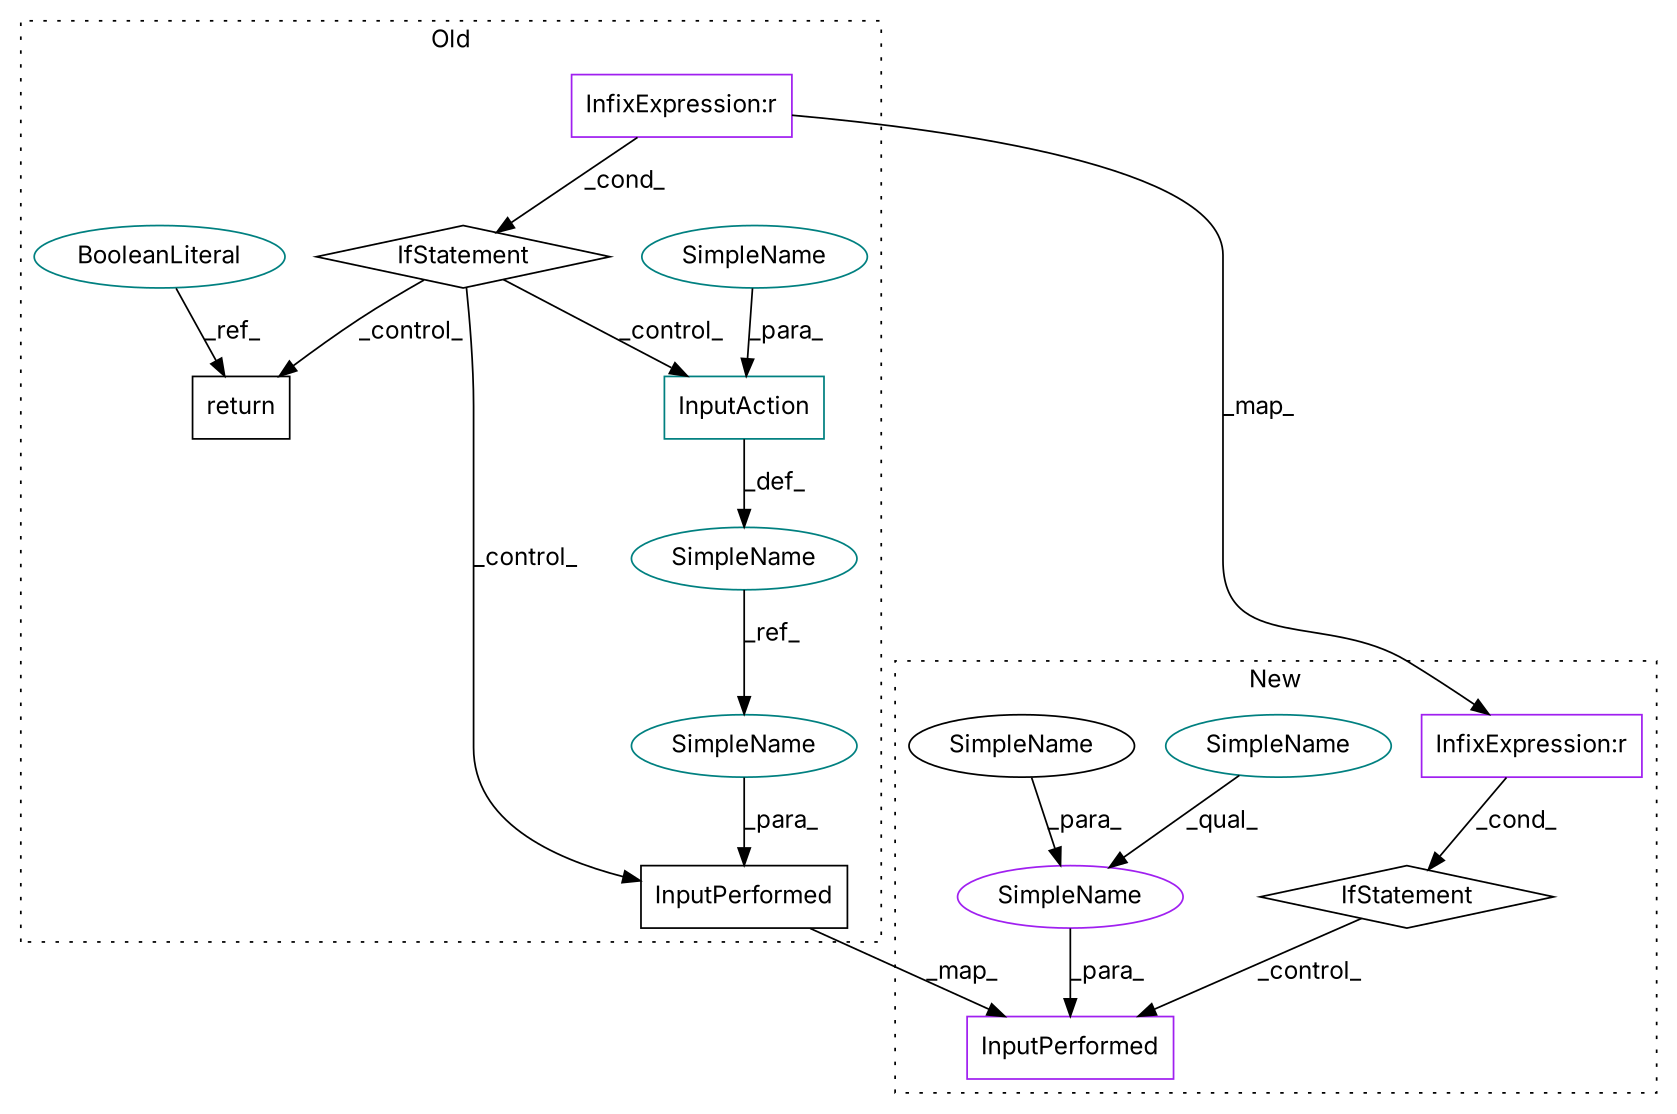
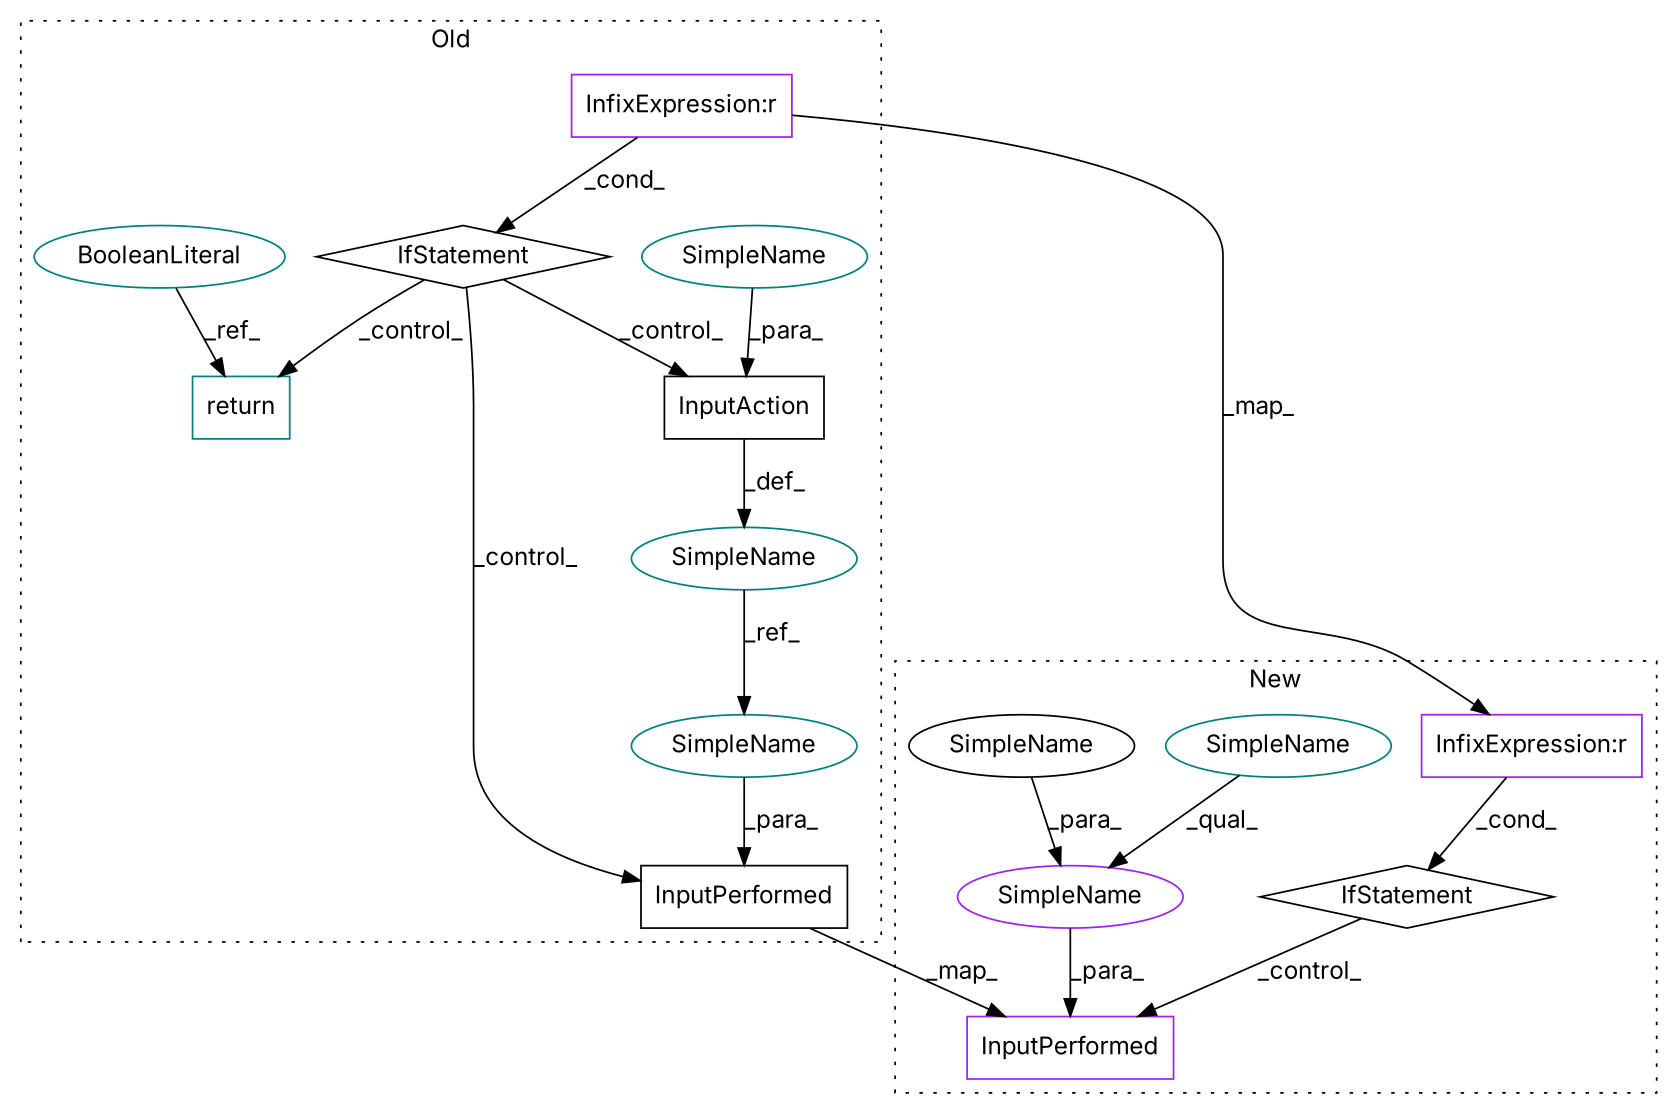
(241, 408) -> (241, 408)
(744, 408) -> (744, 408)
